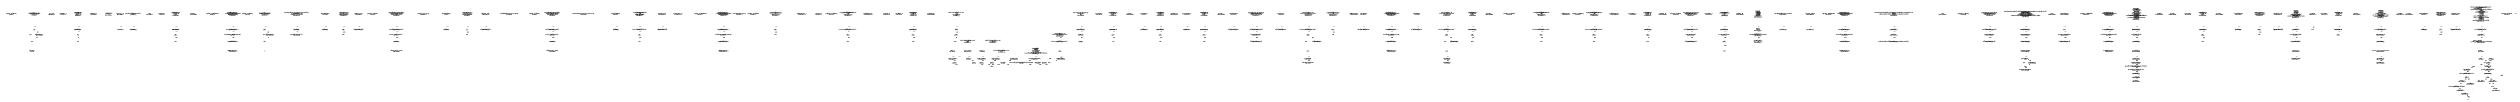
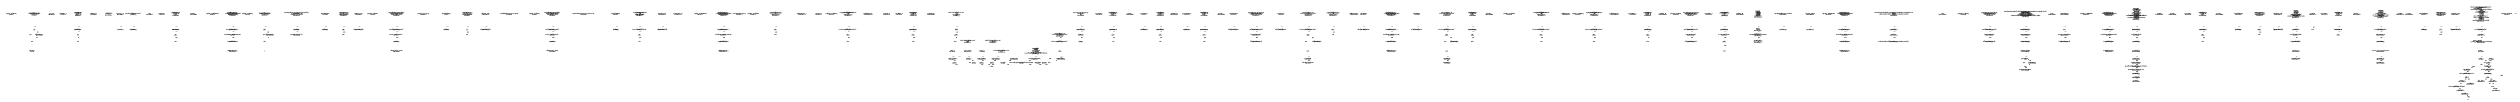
(997, 65) -> (977, 66)
